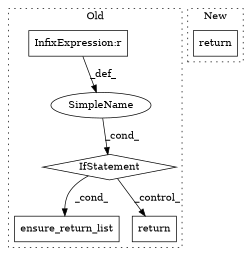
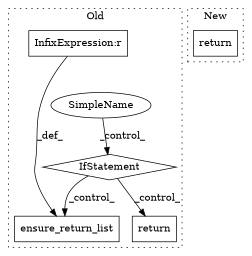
(88, 71) -> (37, 132)
(122, 136) -> (122, 136)
(92, 198) -> (92, 198)
